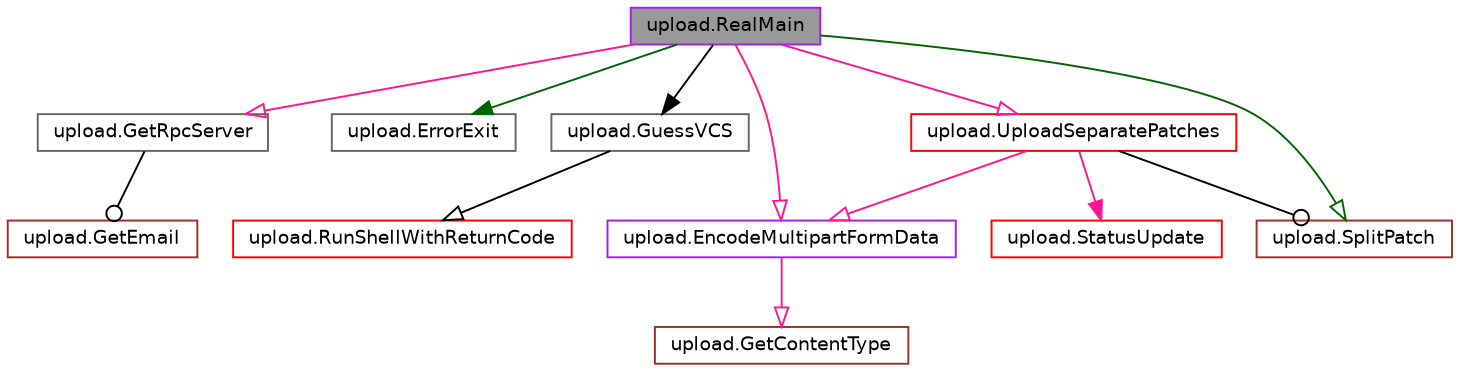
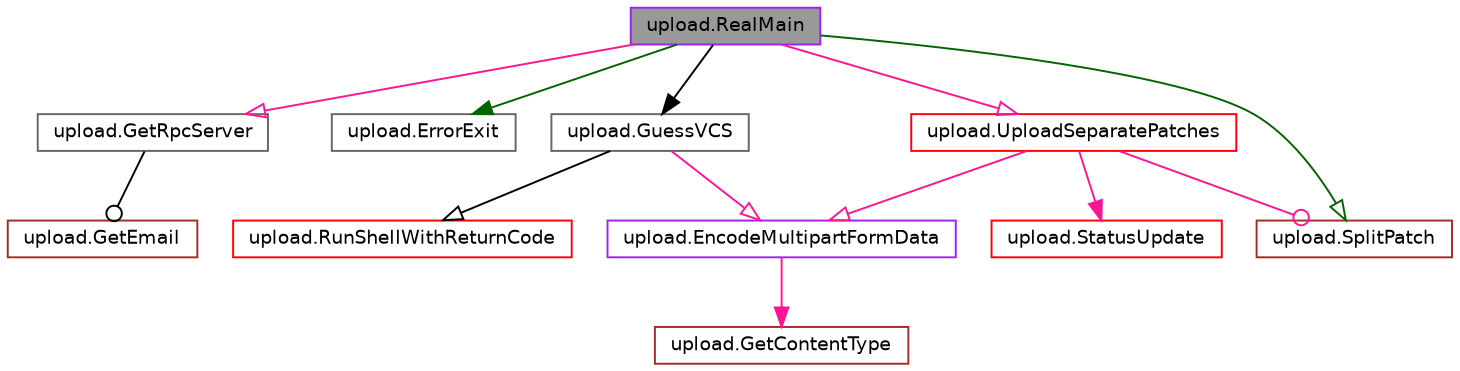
(768, 119) -> (708, 179)
(1206, 183) -> (1206, 183)
(782, 283) -> (782, 283)
